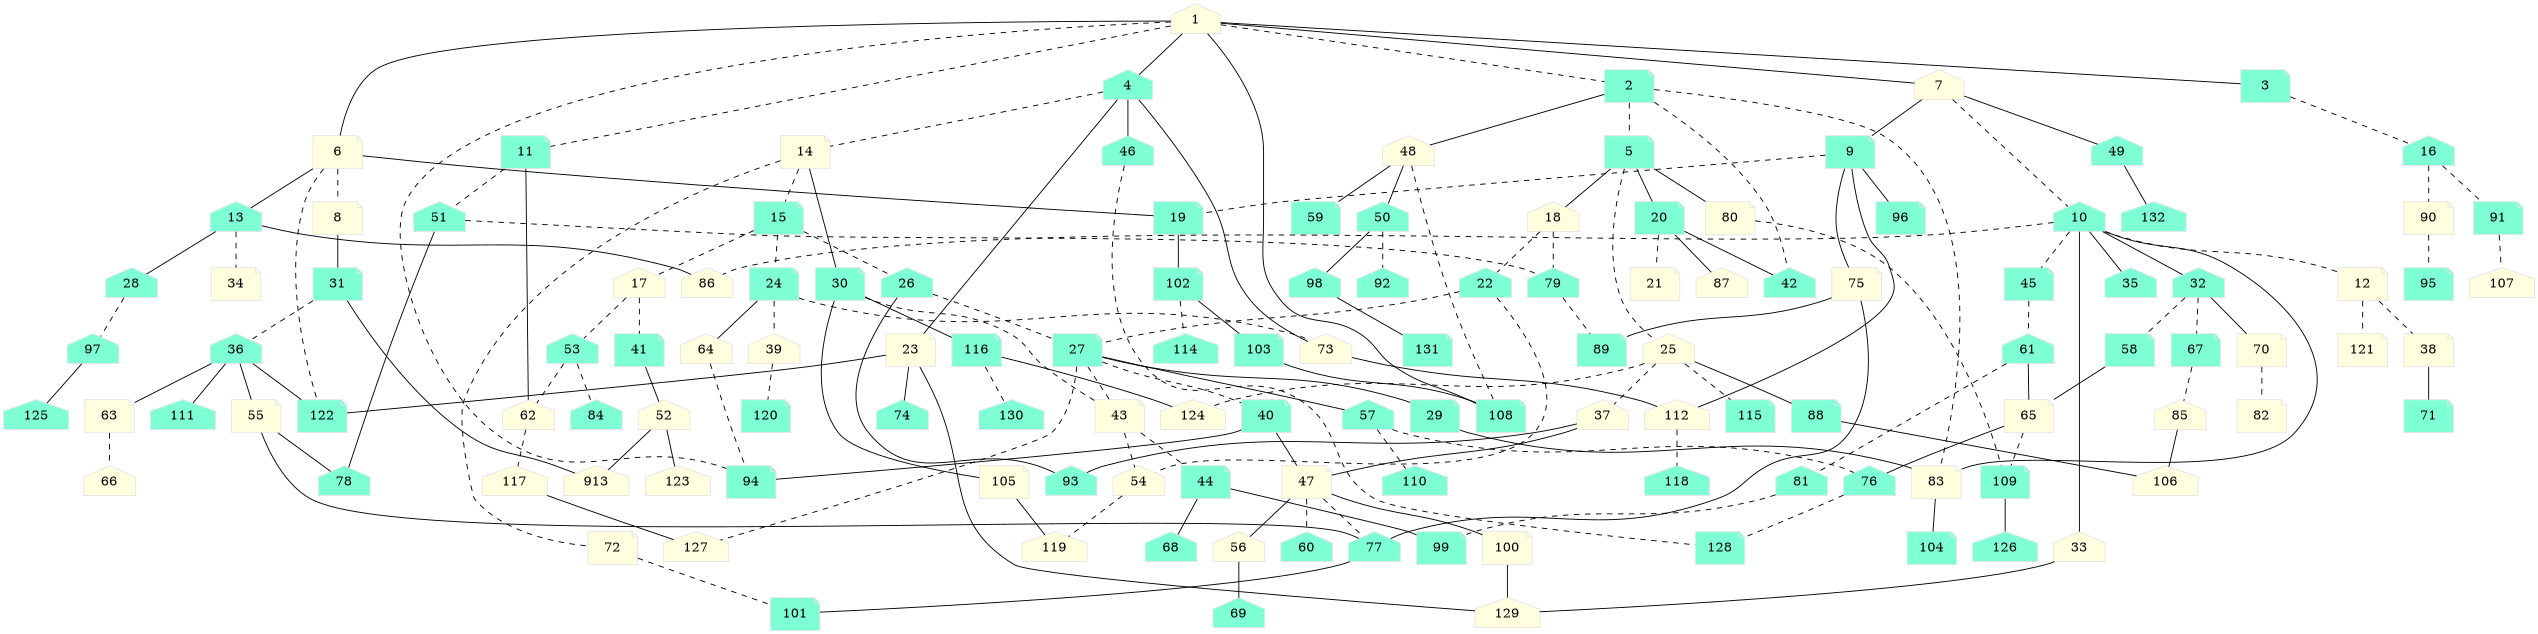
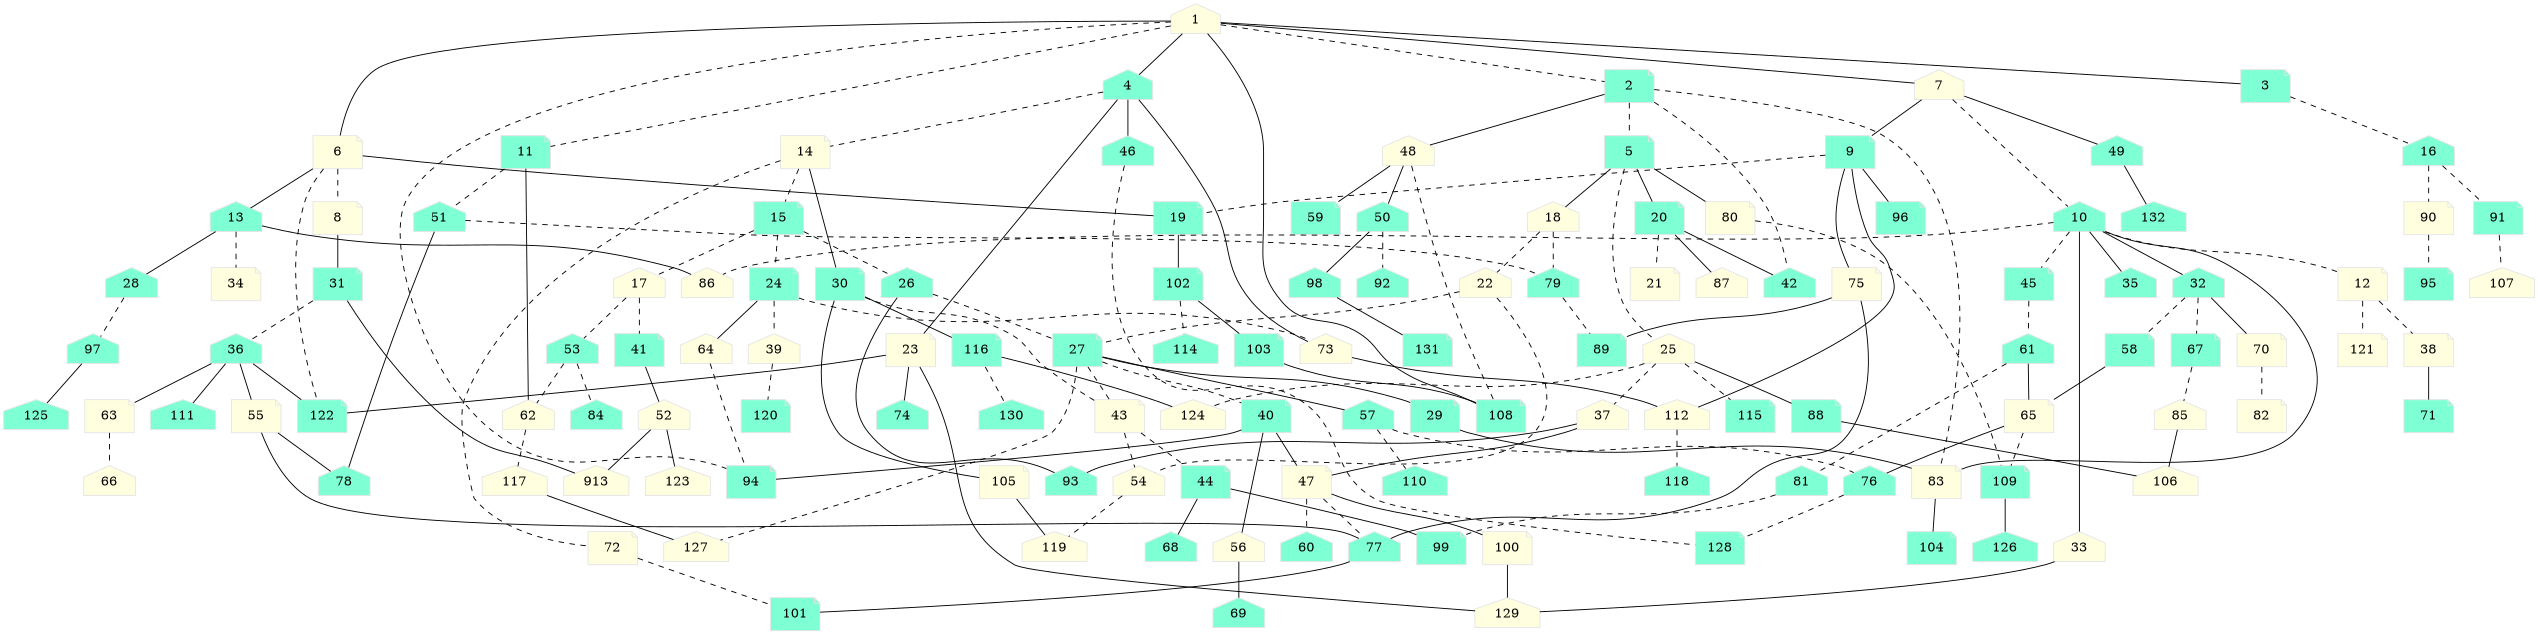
(1485, 284) -> (1485, 284)
(1270, 518) -> (1253, 483)
